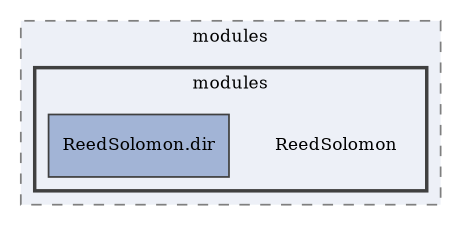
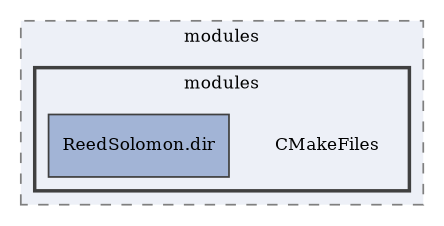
(337, 146) -> (328, 146)
